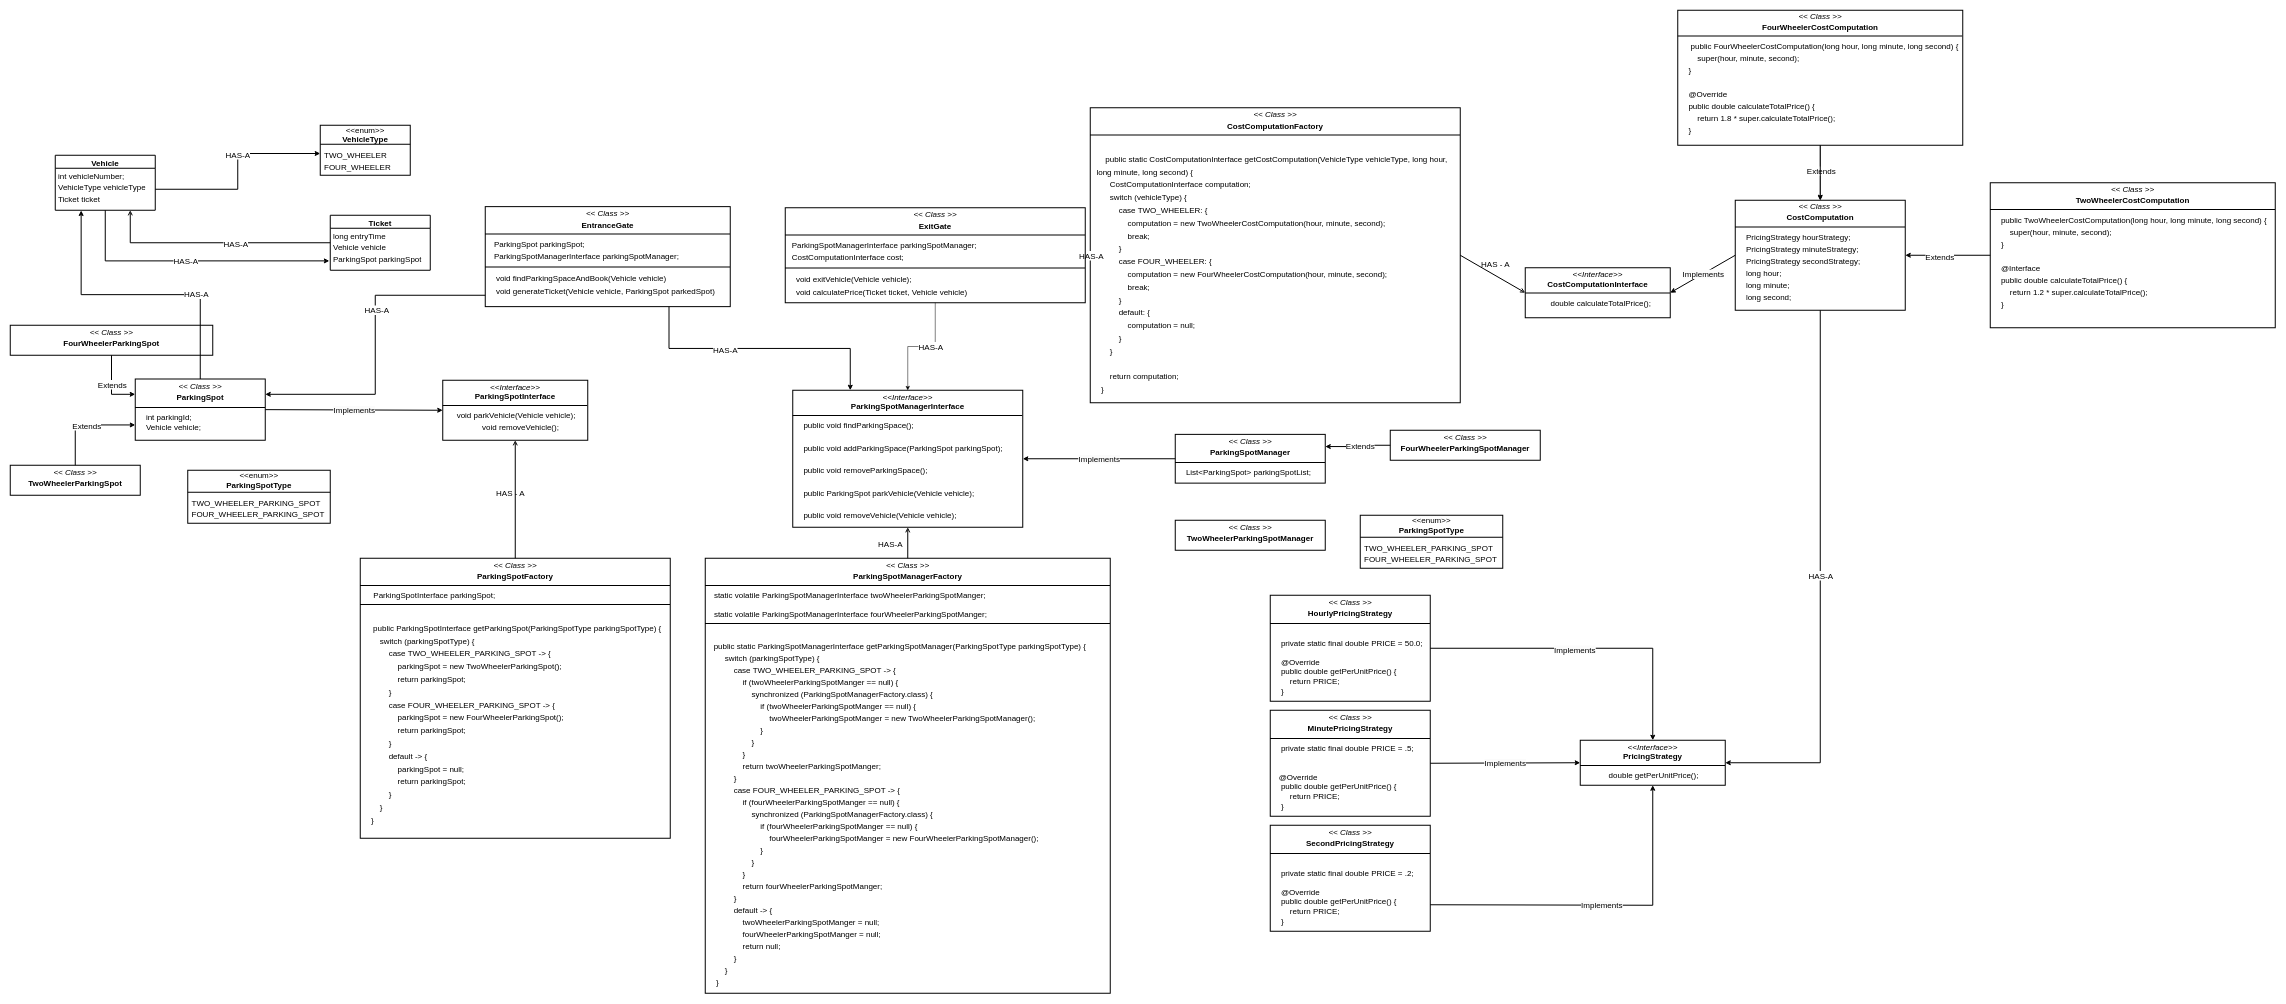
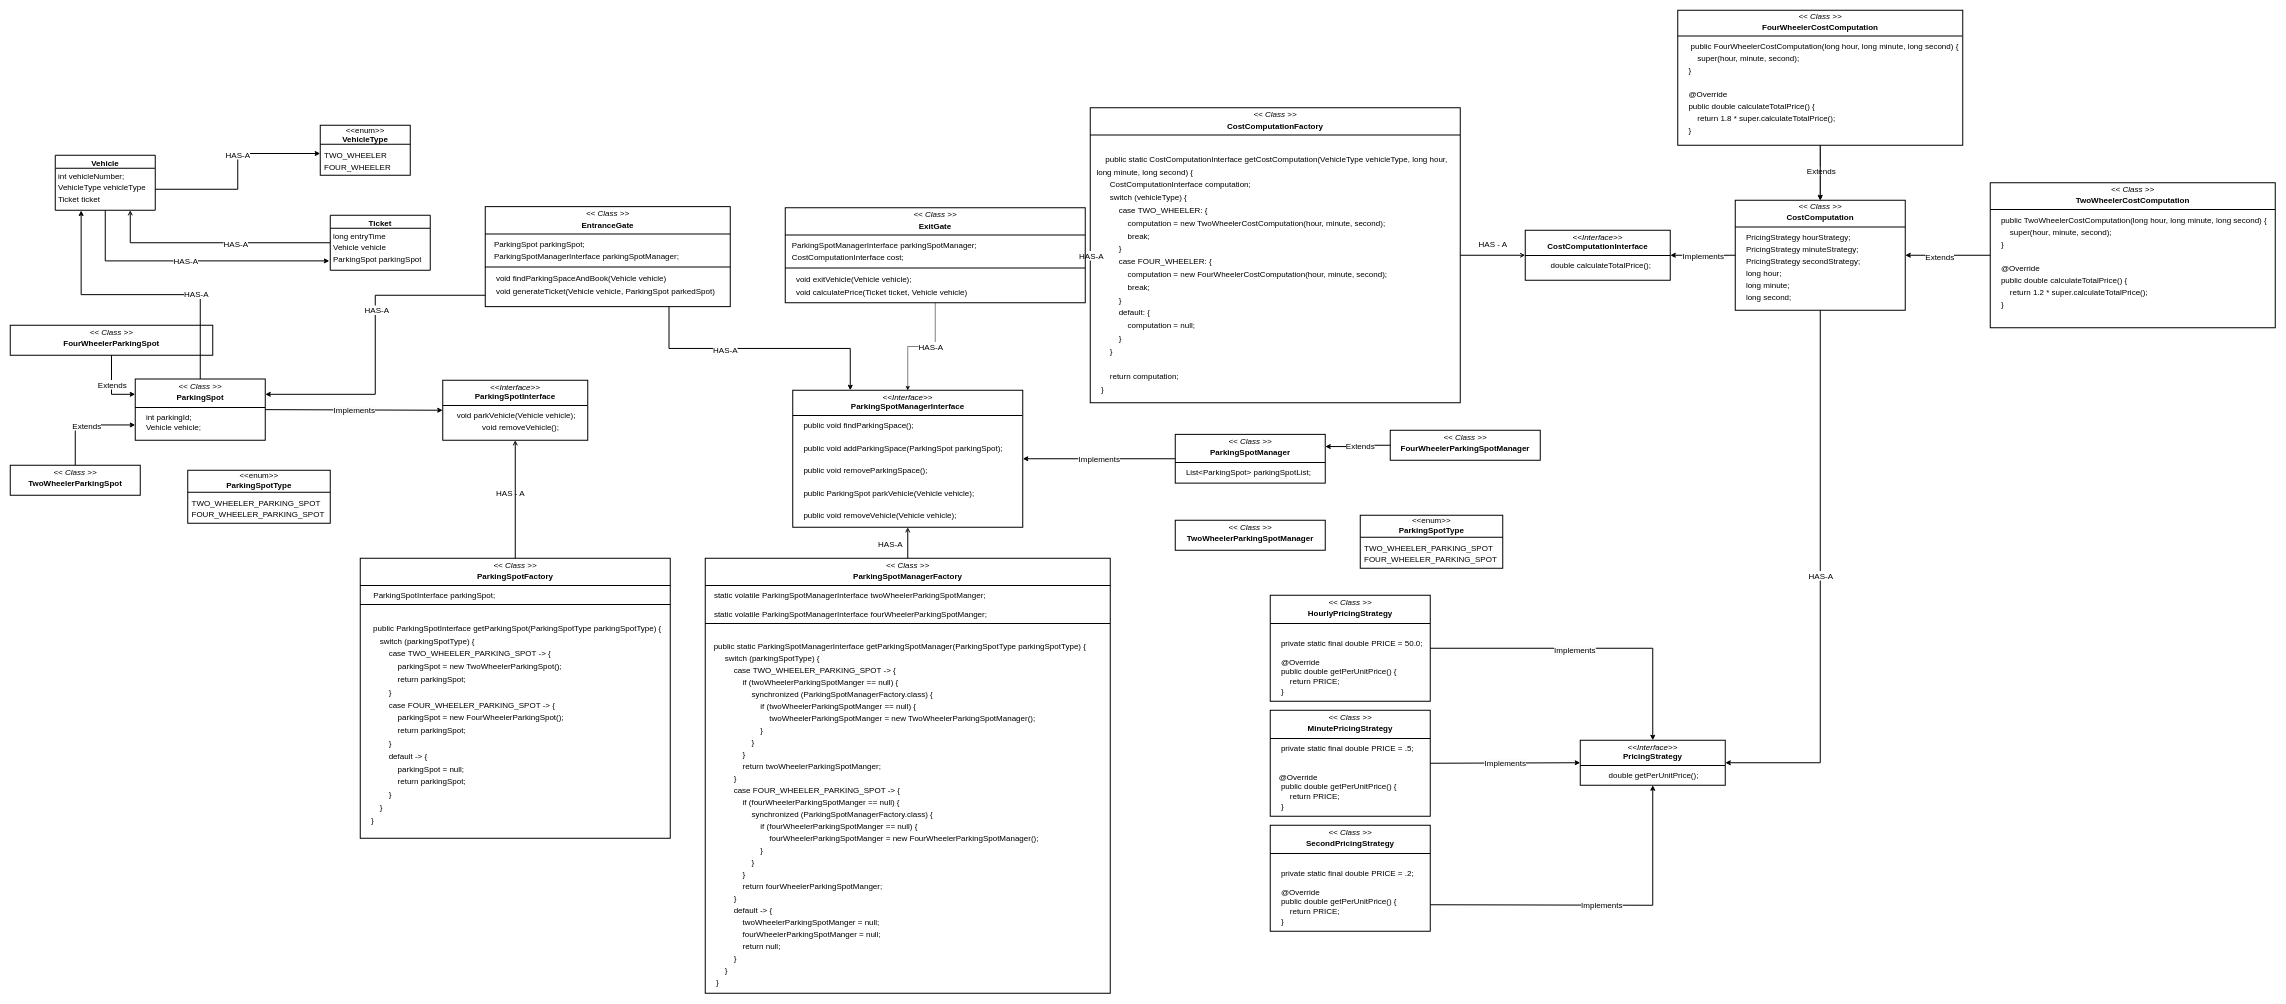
(2132, 226) -> (2132, 226)
(1598, 293) -> (1598, 255)
